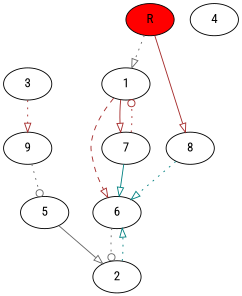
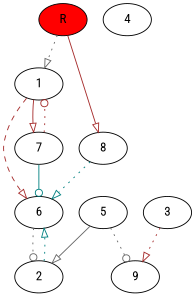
(122, 176) -> (39, 177)
(35, 177) -> (118, 241)
